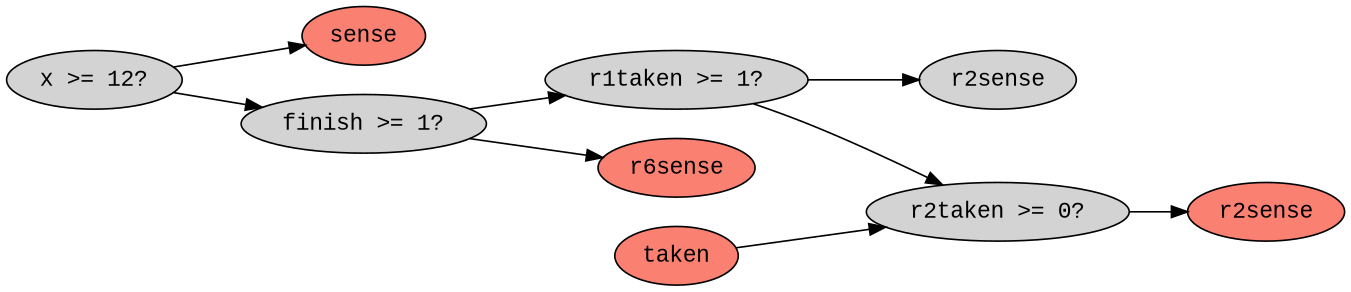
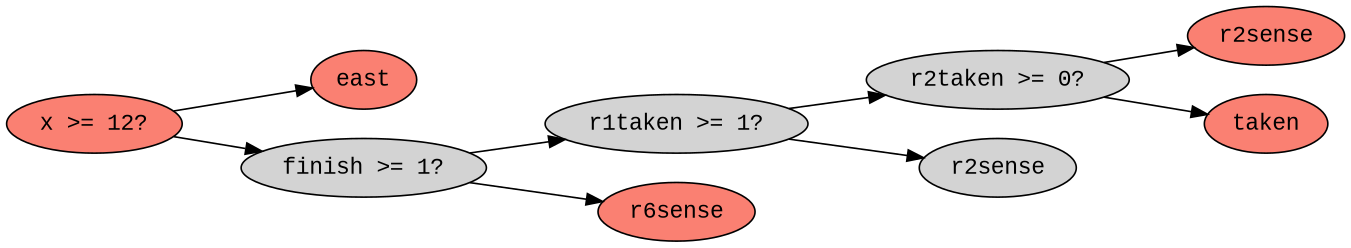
(364, 36) -> (364, 80)
(94, 80) -> (94, 124)
(803, 239) -> (1148, 104)
